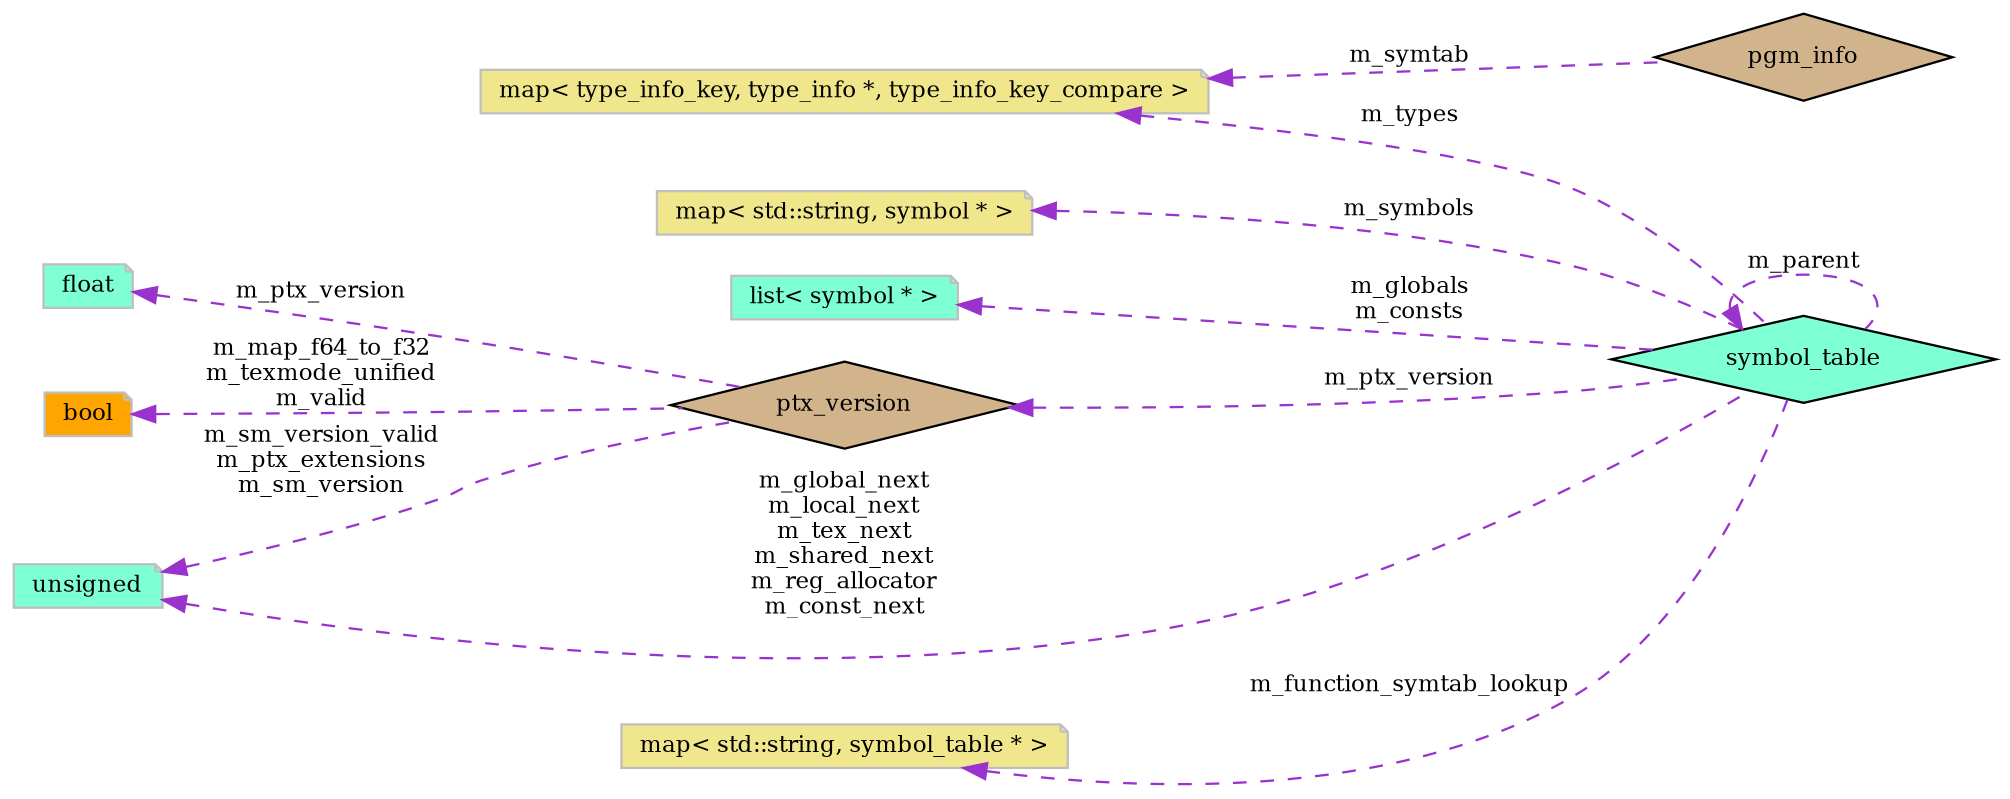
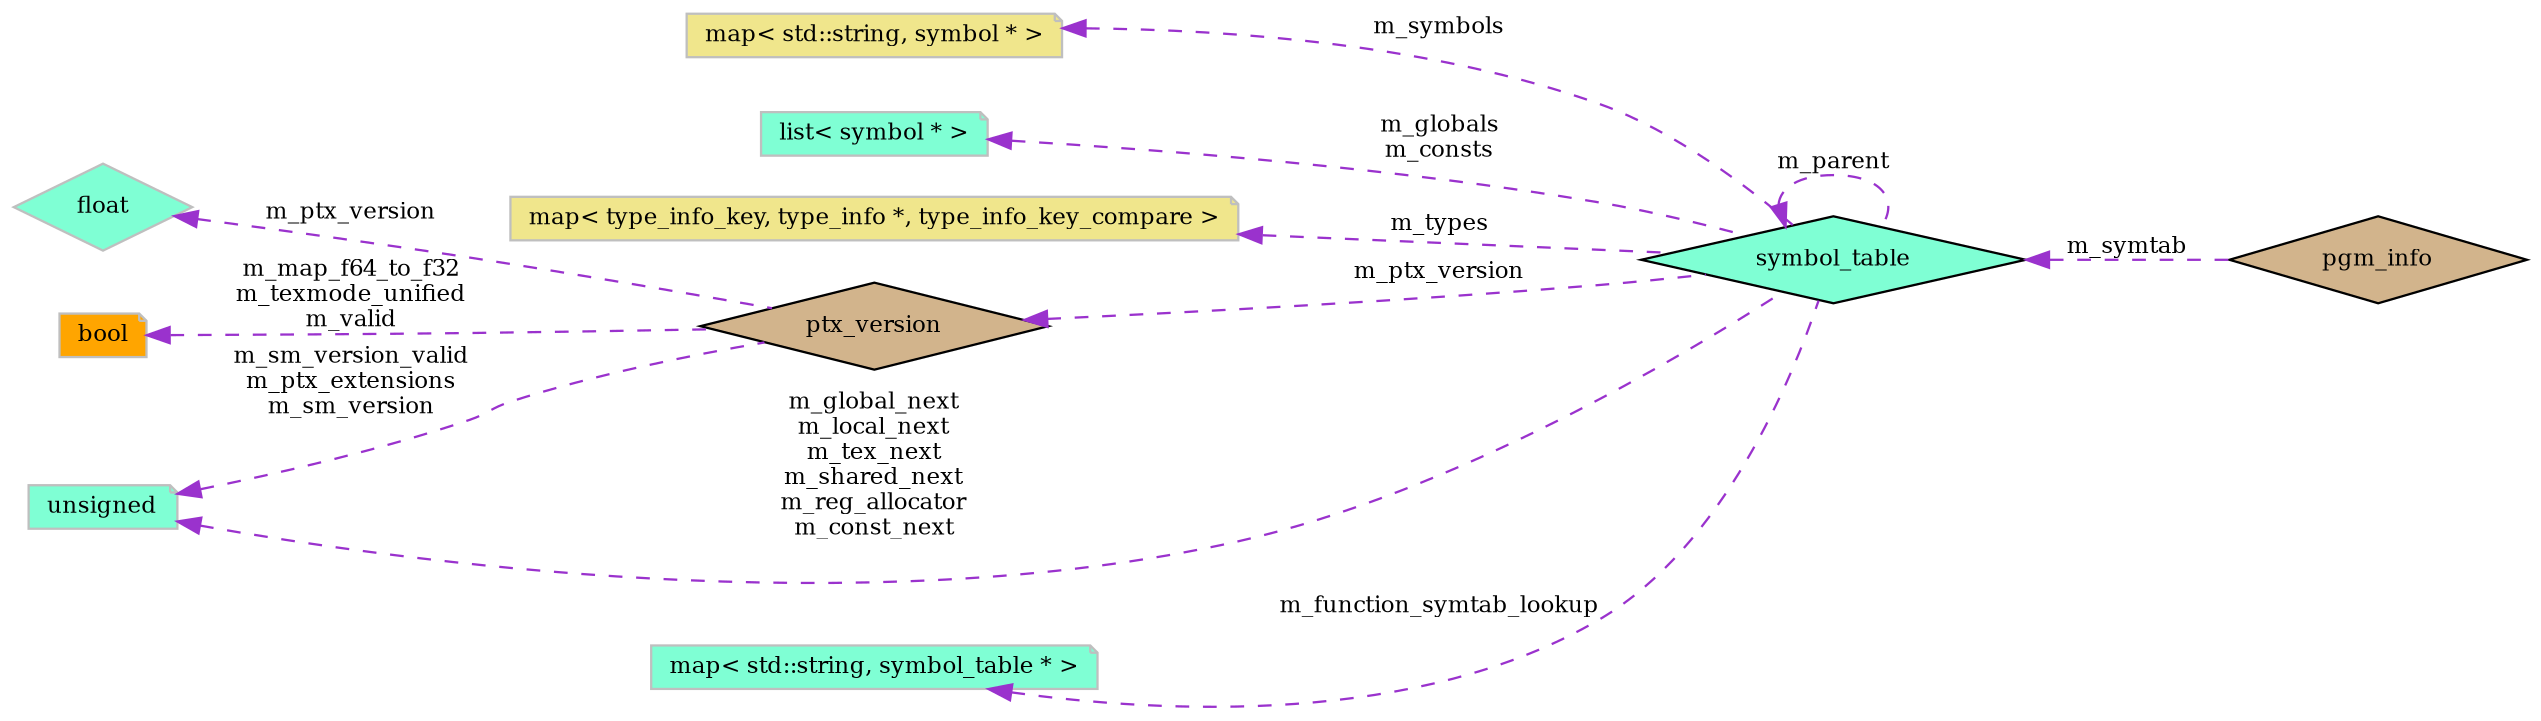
(1451, 70) -> (2139, 260)
(88, 286) -> (103, 207)
(845, 746) -> (874, 667)
